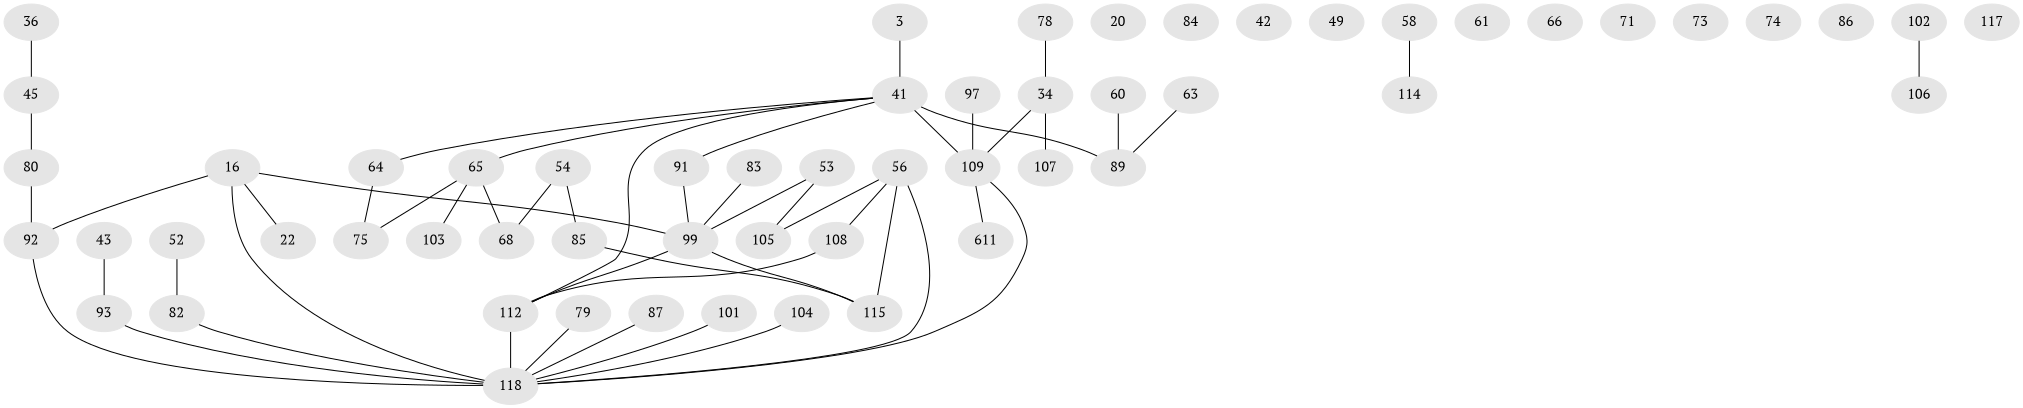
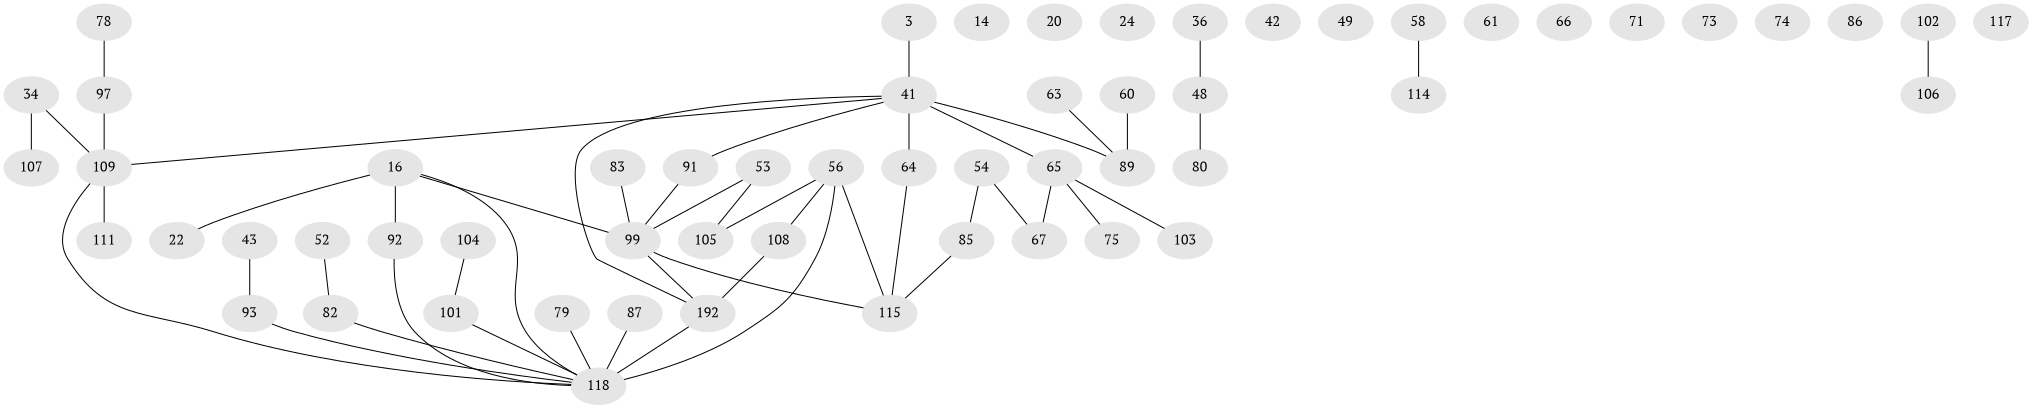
none -> (982, 22)
(1191, 22) -> (1127, 22)
(1045, 59) -> (104, 59)
(31, 95) -> (1200, 95)
(31, 204) -> none
(369, 204) -> (899, 241)
(507, 241) -> (1039, 241)
(986, 241) -> (104, 241)
(511, 313) -> (708, 313)
(661, 360) -> (460, 277)
